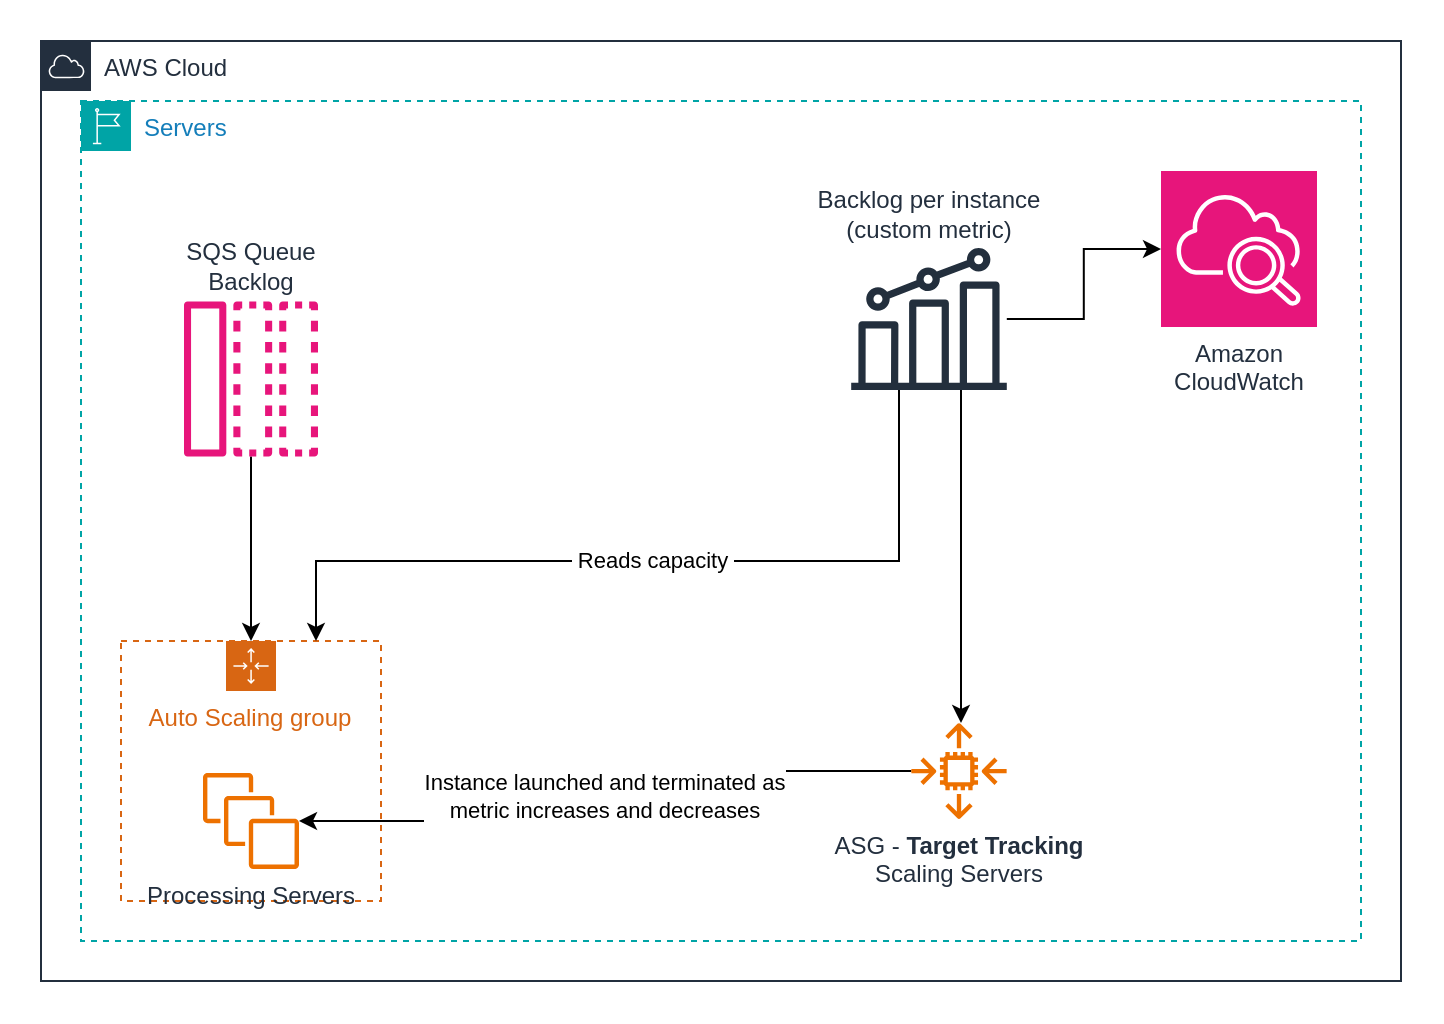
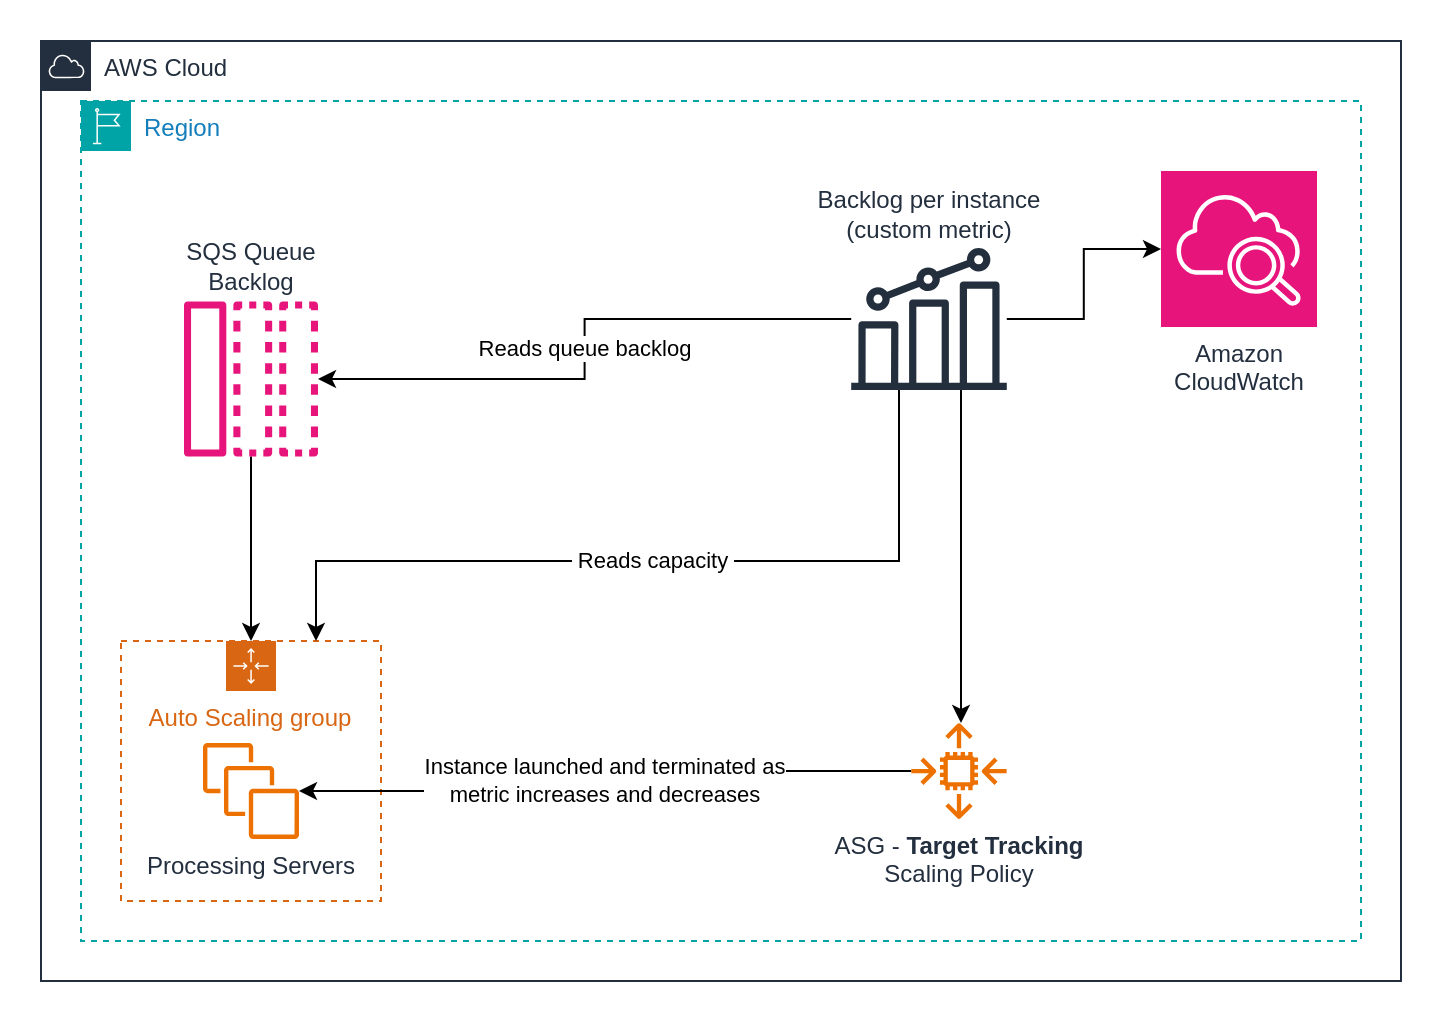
(192, 129) -> (182, 129)
none -> (585, 342)
(251, 821) -> (251, 791)
(960, 862) -> (960, 862)
